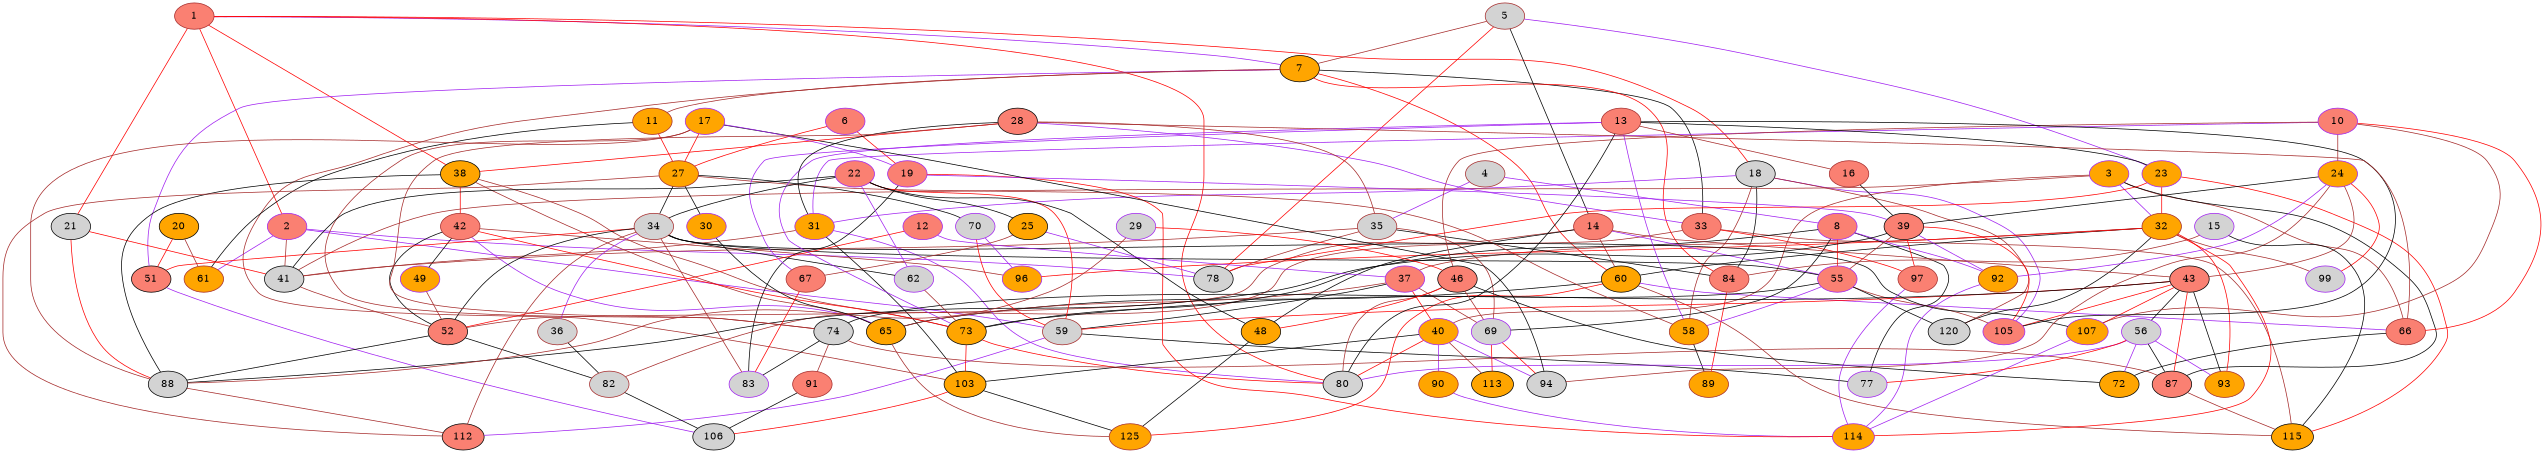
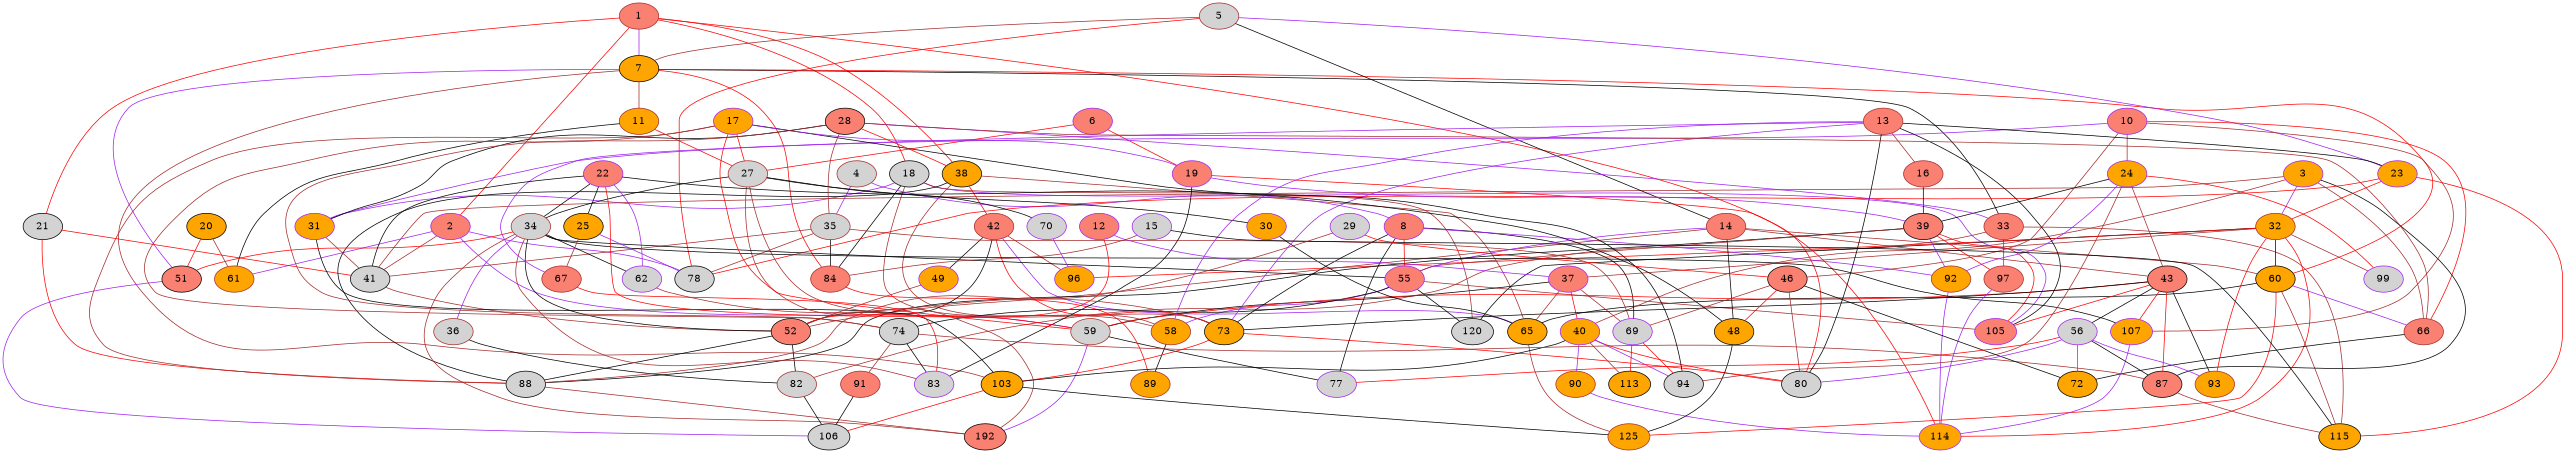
(679, 174) -> (748, 174)
(997, 293) -> (835, 303)
(1061, 353) -> none
(463, 437) -> (985, 437)
